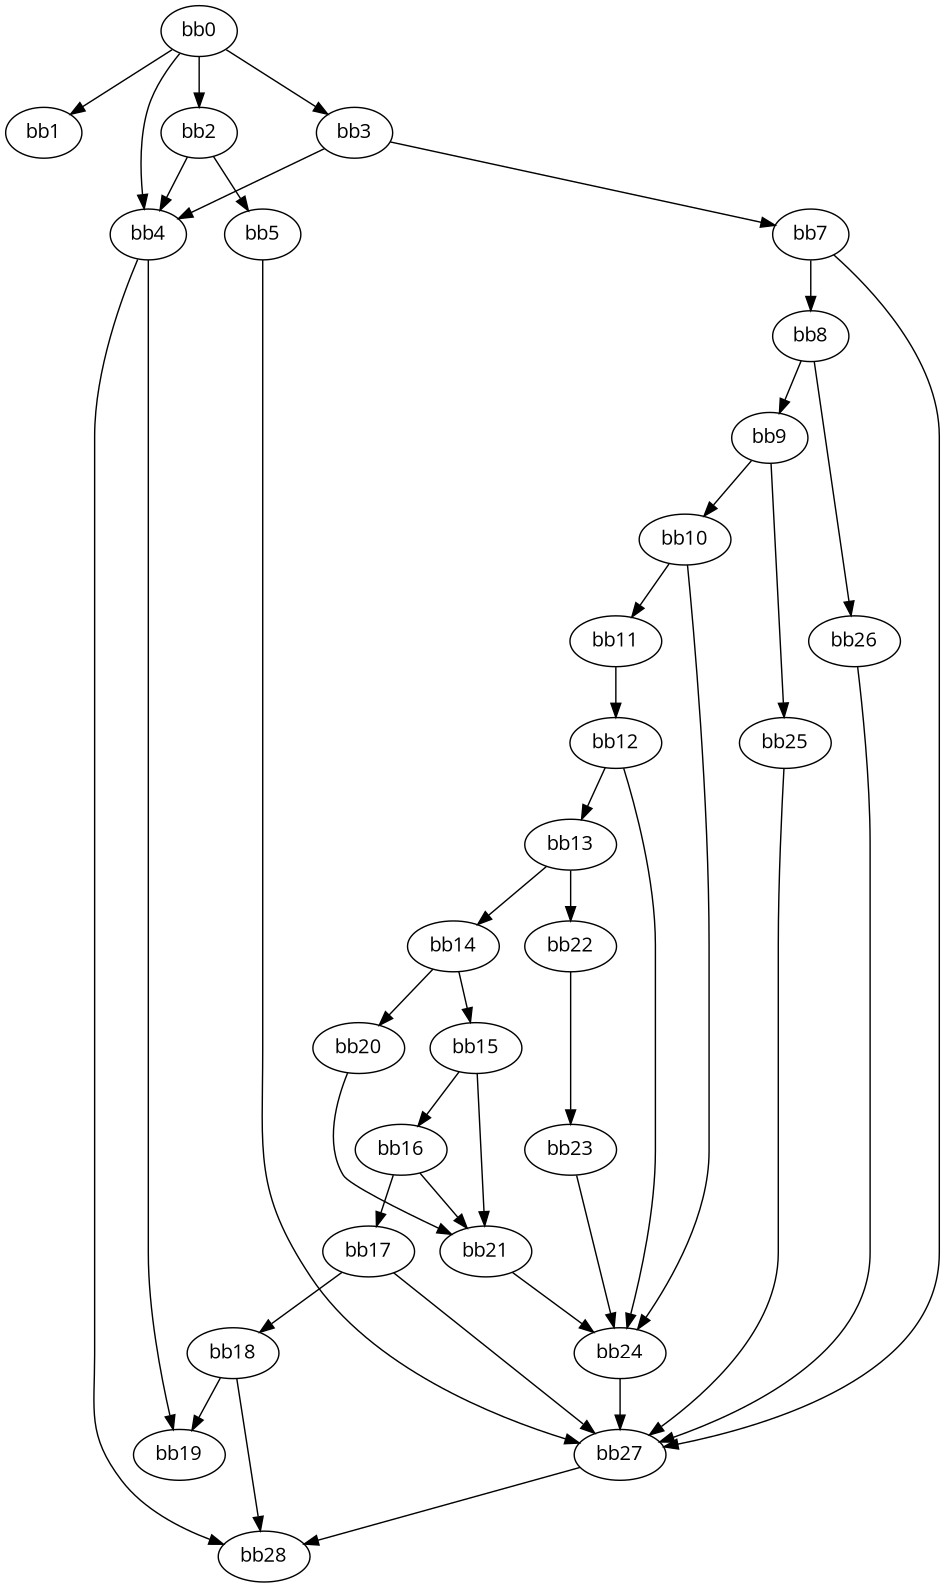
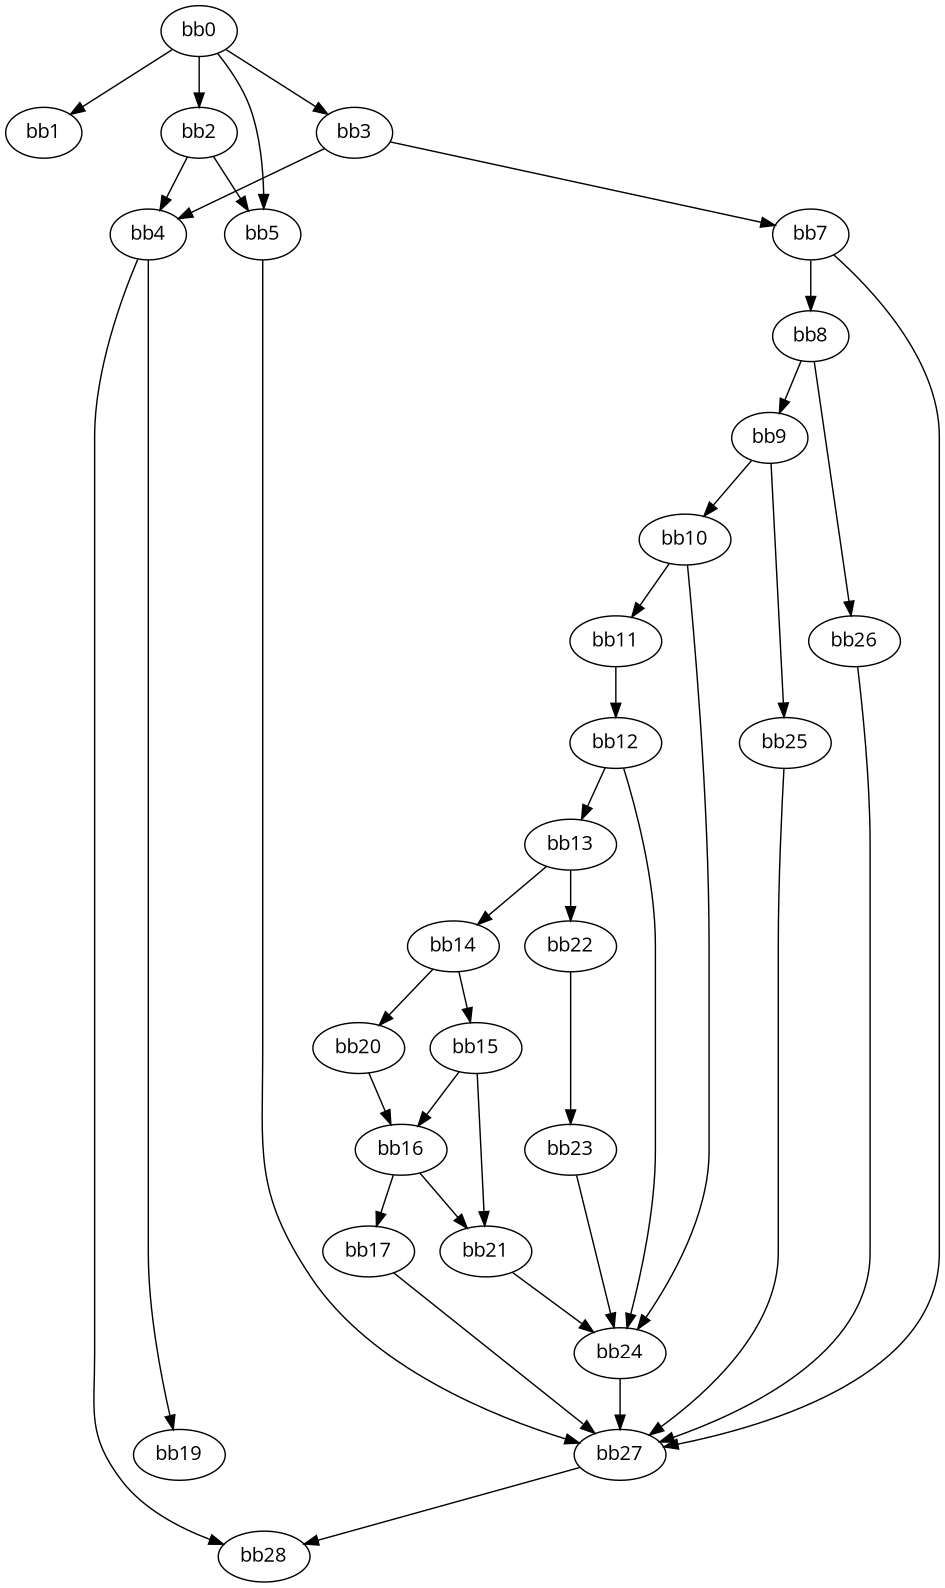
(145, 120) -> (254, 120)
(345, 1177) -> (377, 1092)
(233, 1353) -> none
